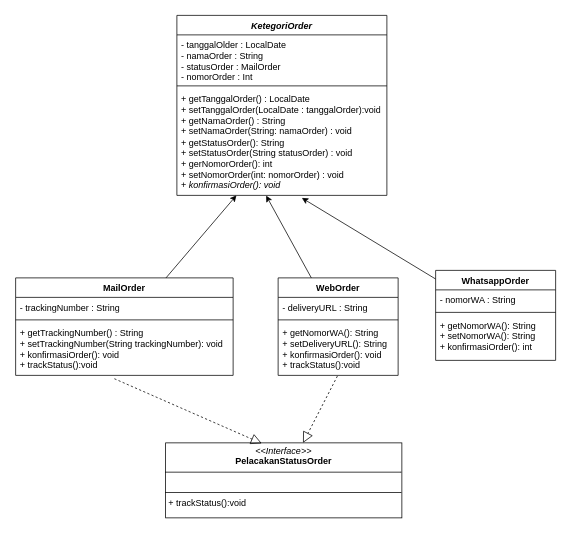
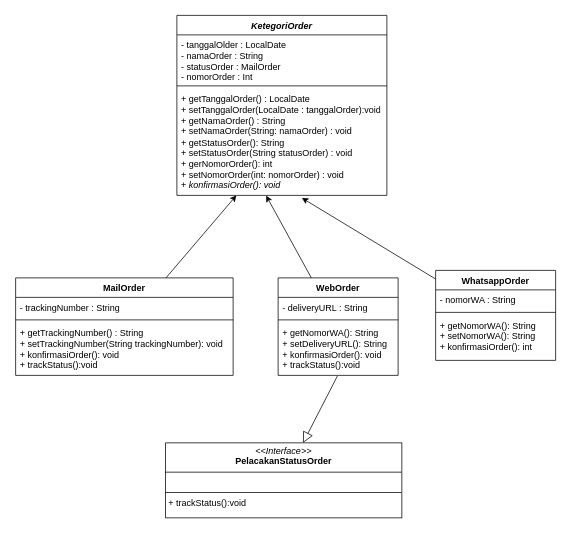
(322, 405) -> (322, 405)
(183, 409) -> none
